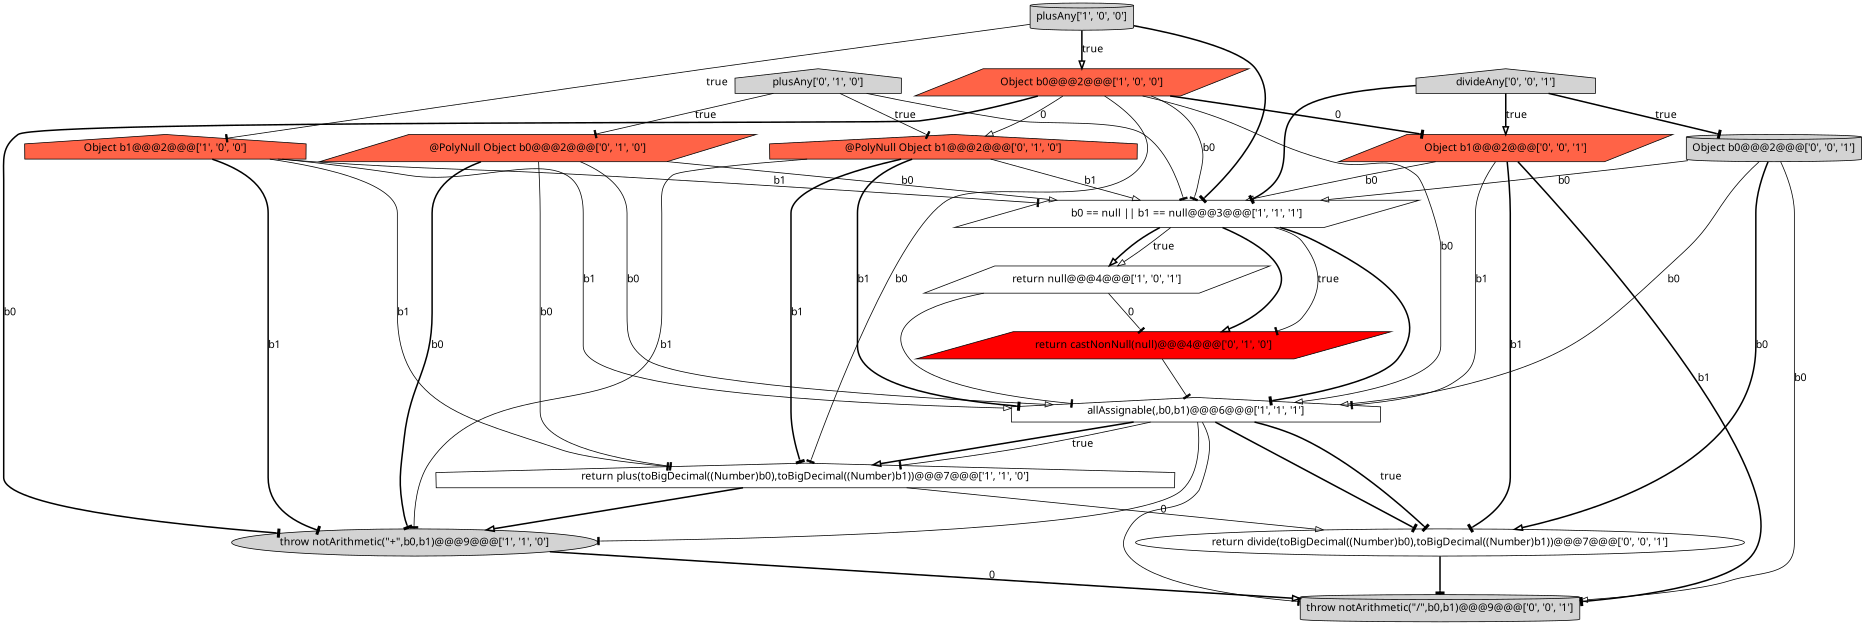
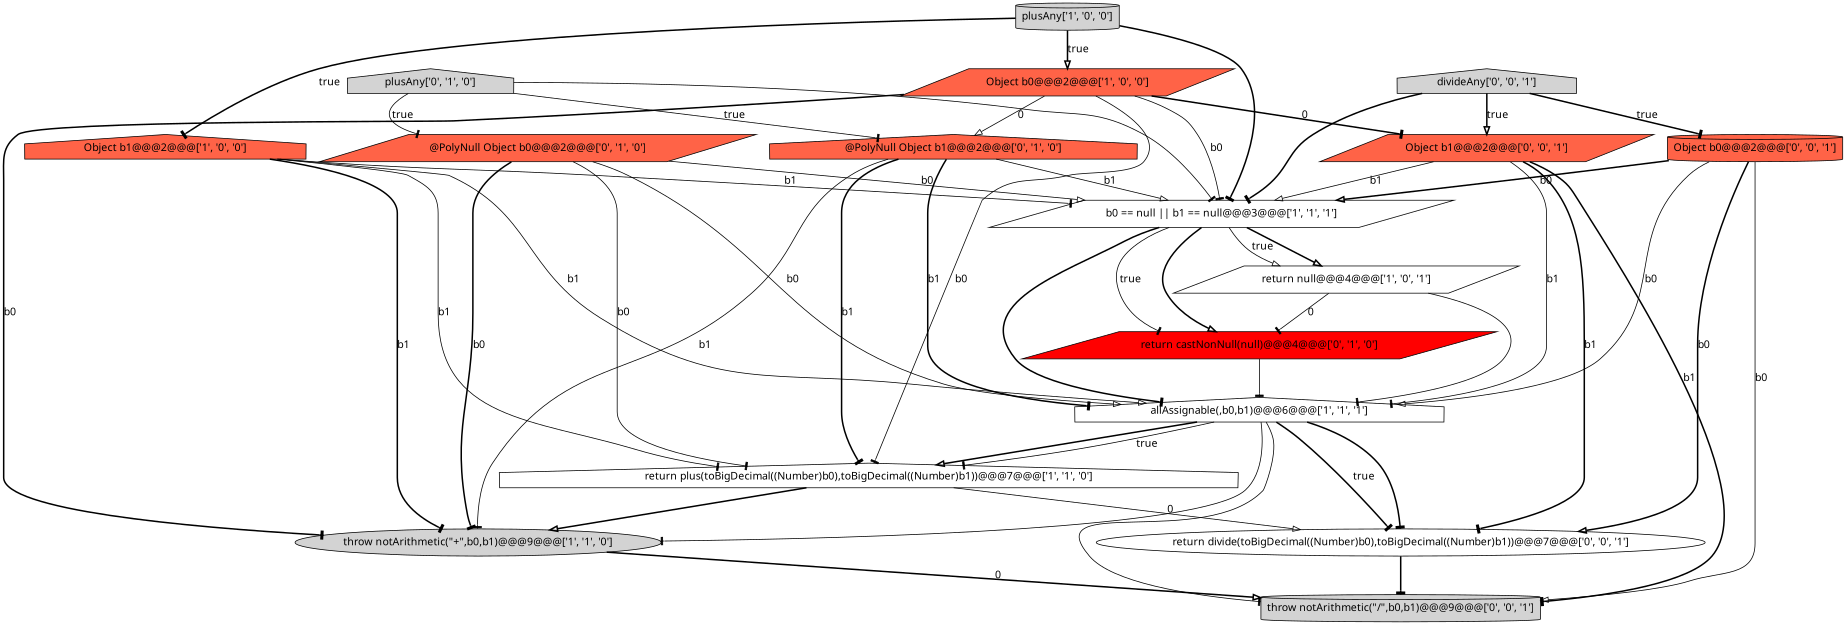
(629, 80) -> (592, 35)
(1774, 148) -> (1755, 148)
(1517, 180) -> (1507, 180)
(1372, 181) -> (1376, 181)
(1426, 194) -> none
